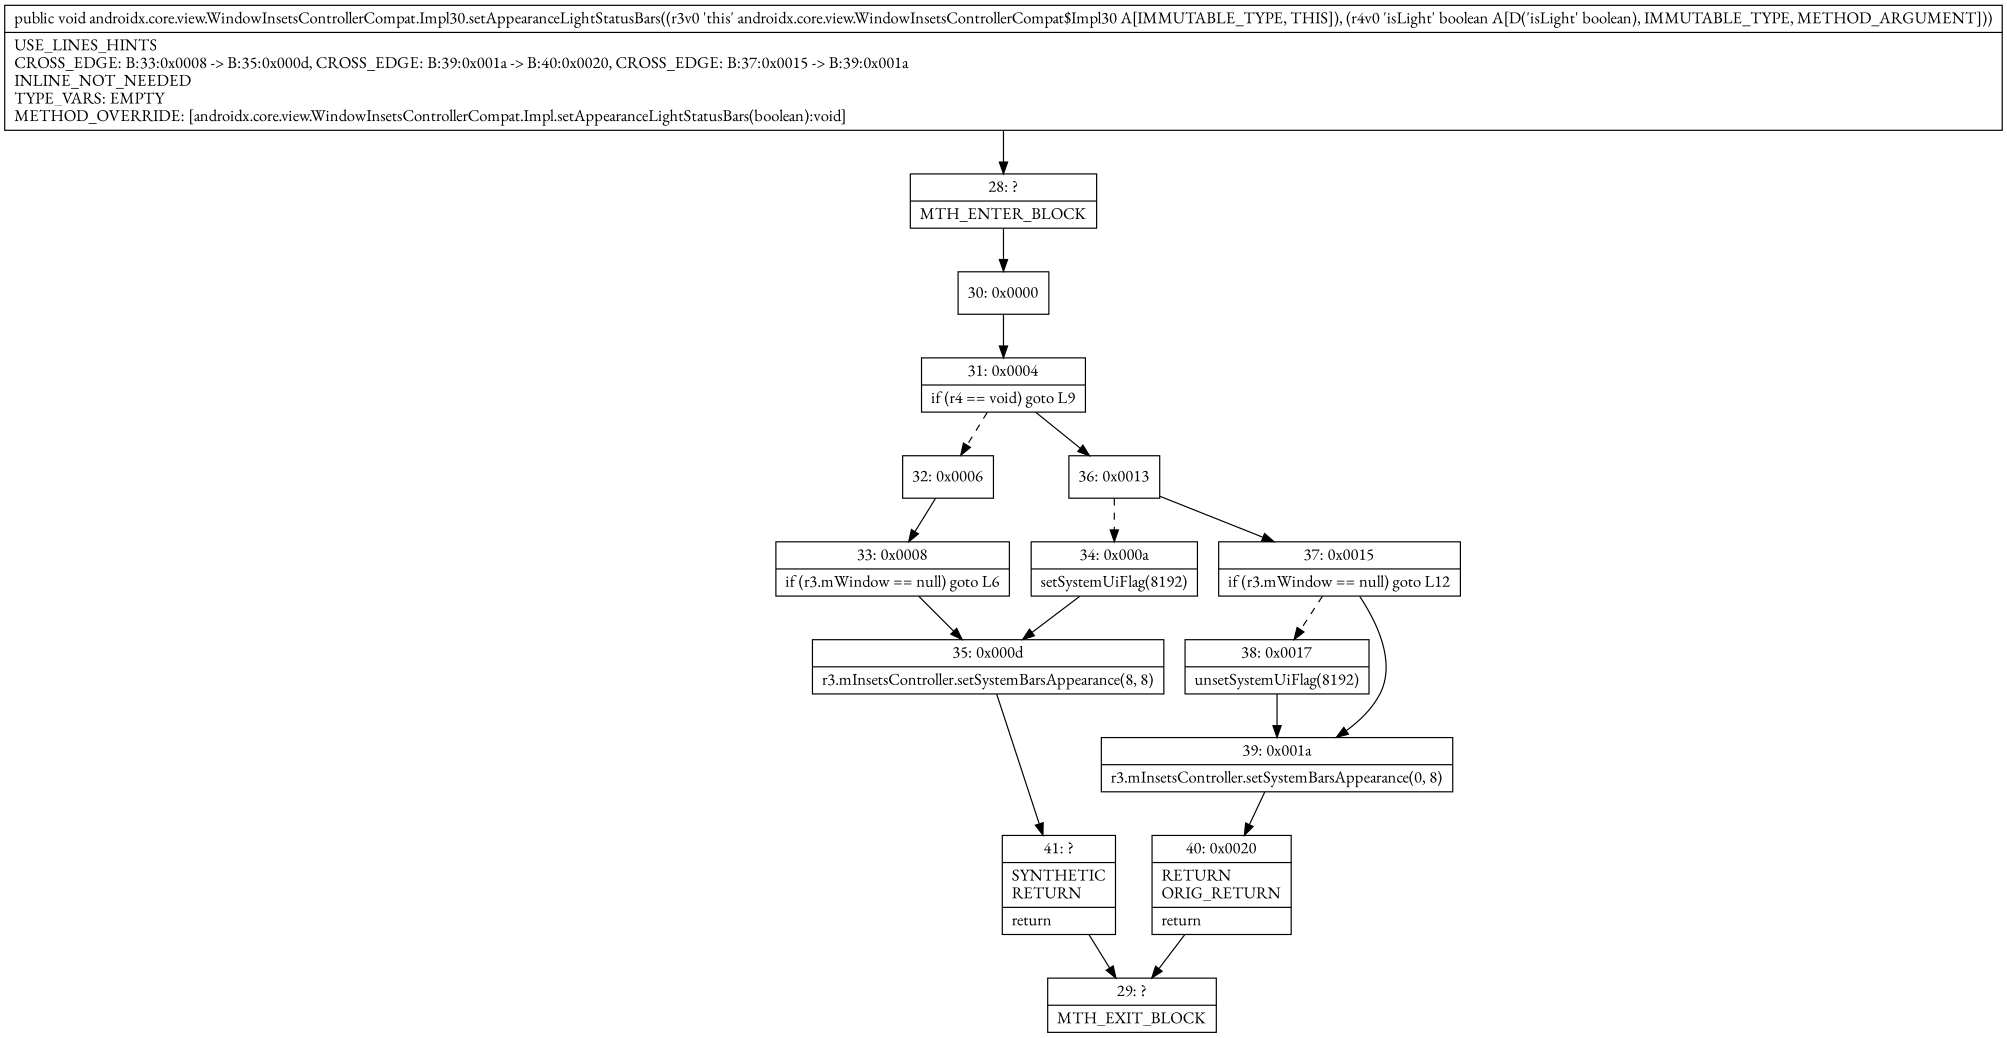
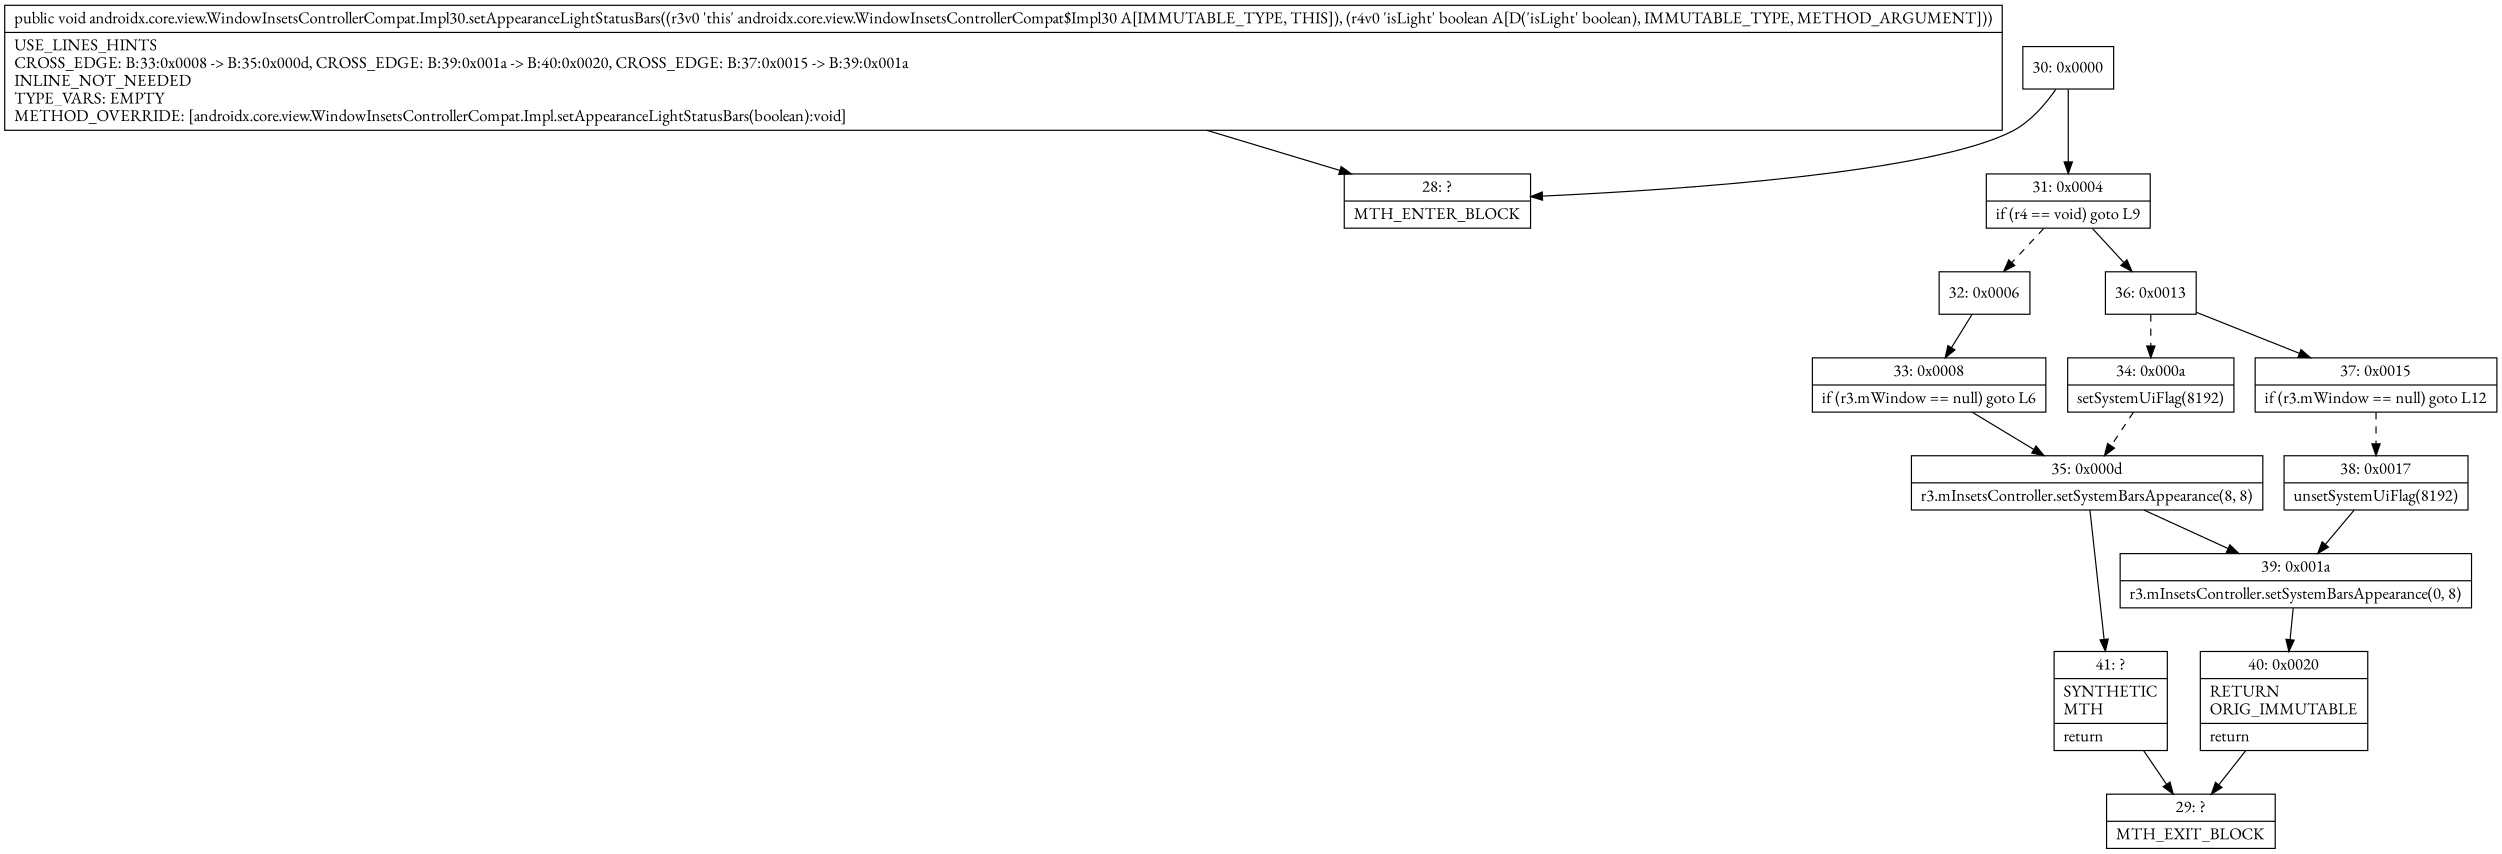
(1003, 244) -> (1810, 175)
(1056, 614) -> (2122, 429)
(1386, 668) -> (2186, 529)
(1047, 893) -> (2084, 709)
(1222, 893) -> (2284, 709)
